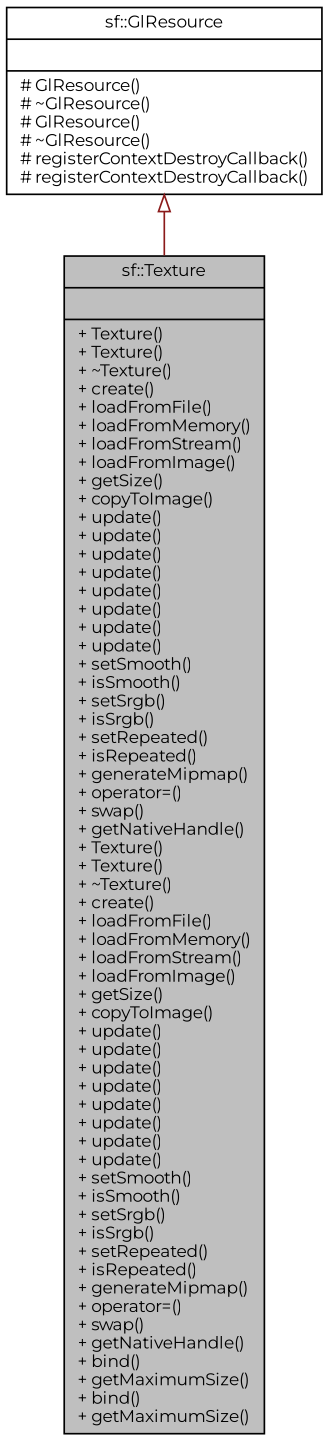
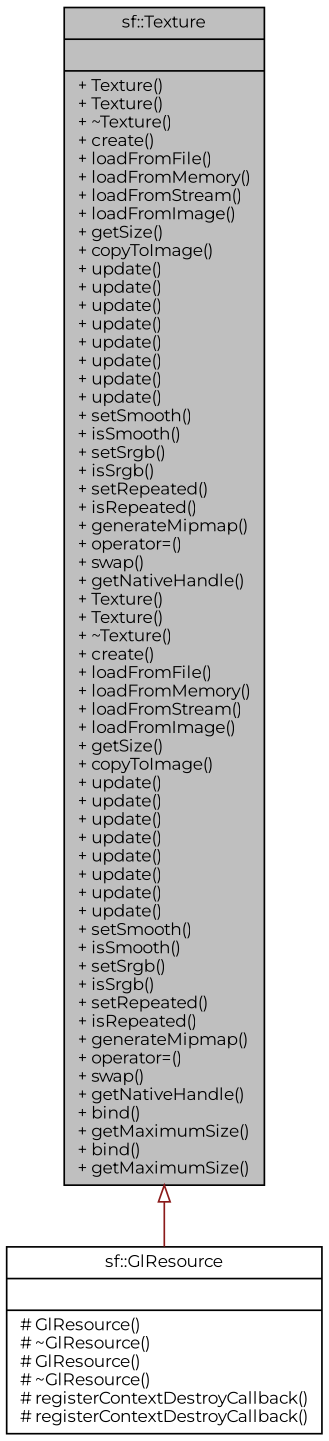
(164, 234) -> (164, 1224)
